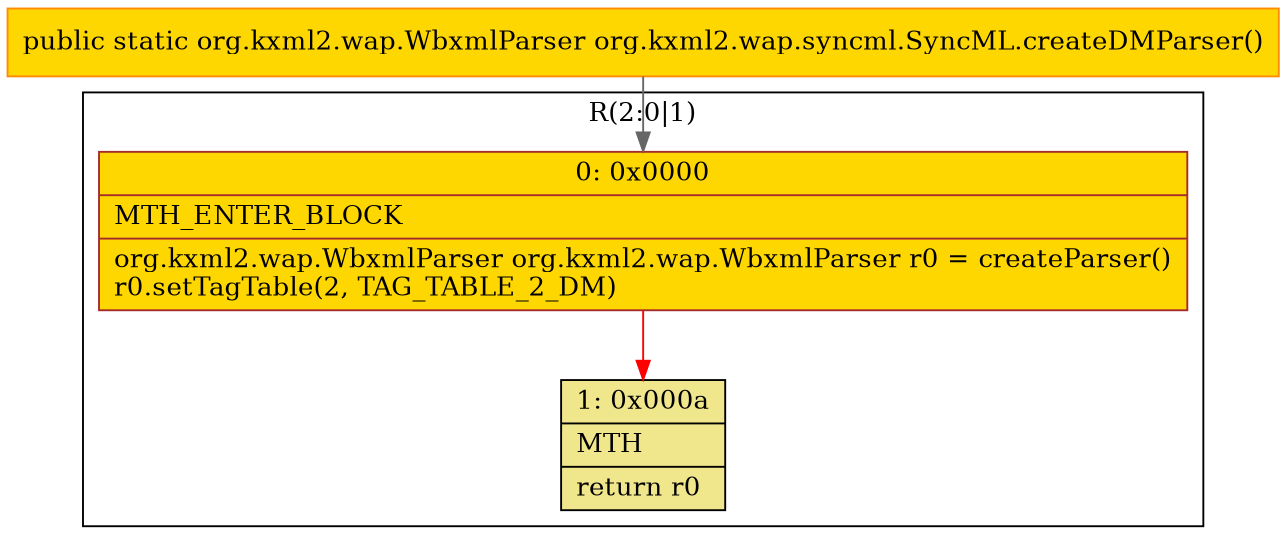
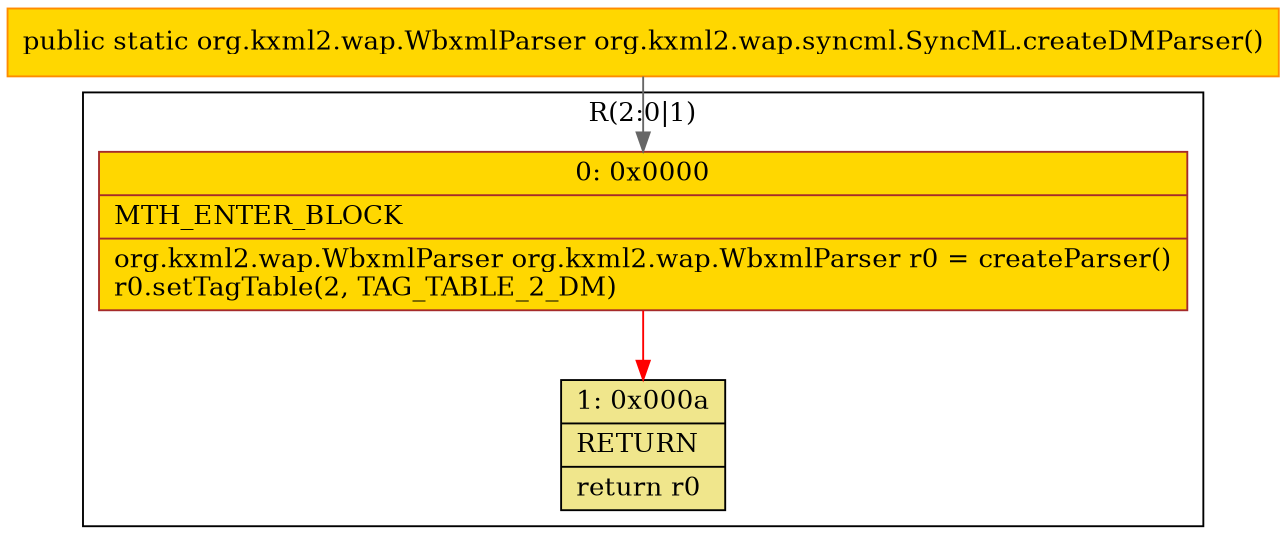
(610, 444) -> (638, 444)
